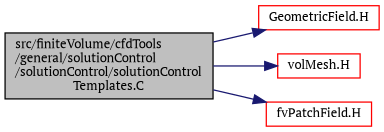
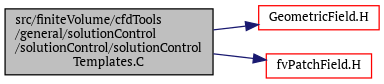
(319, 66) -> none
